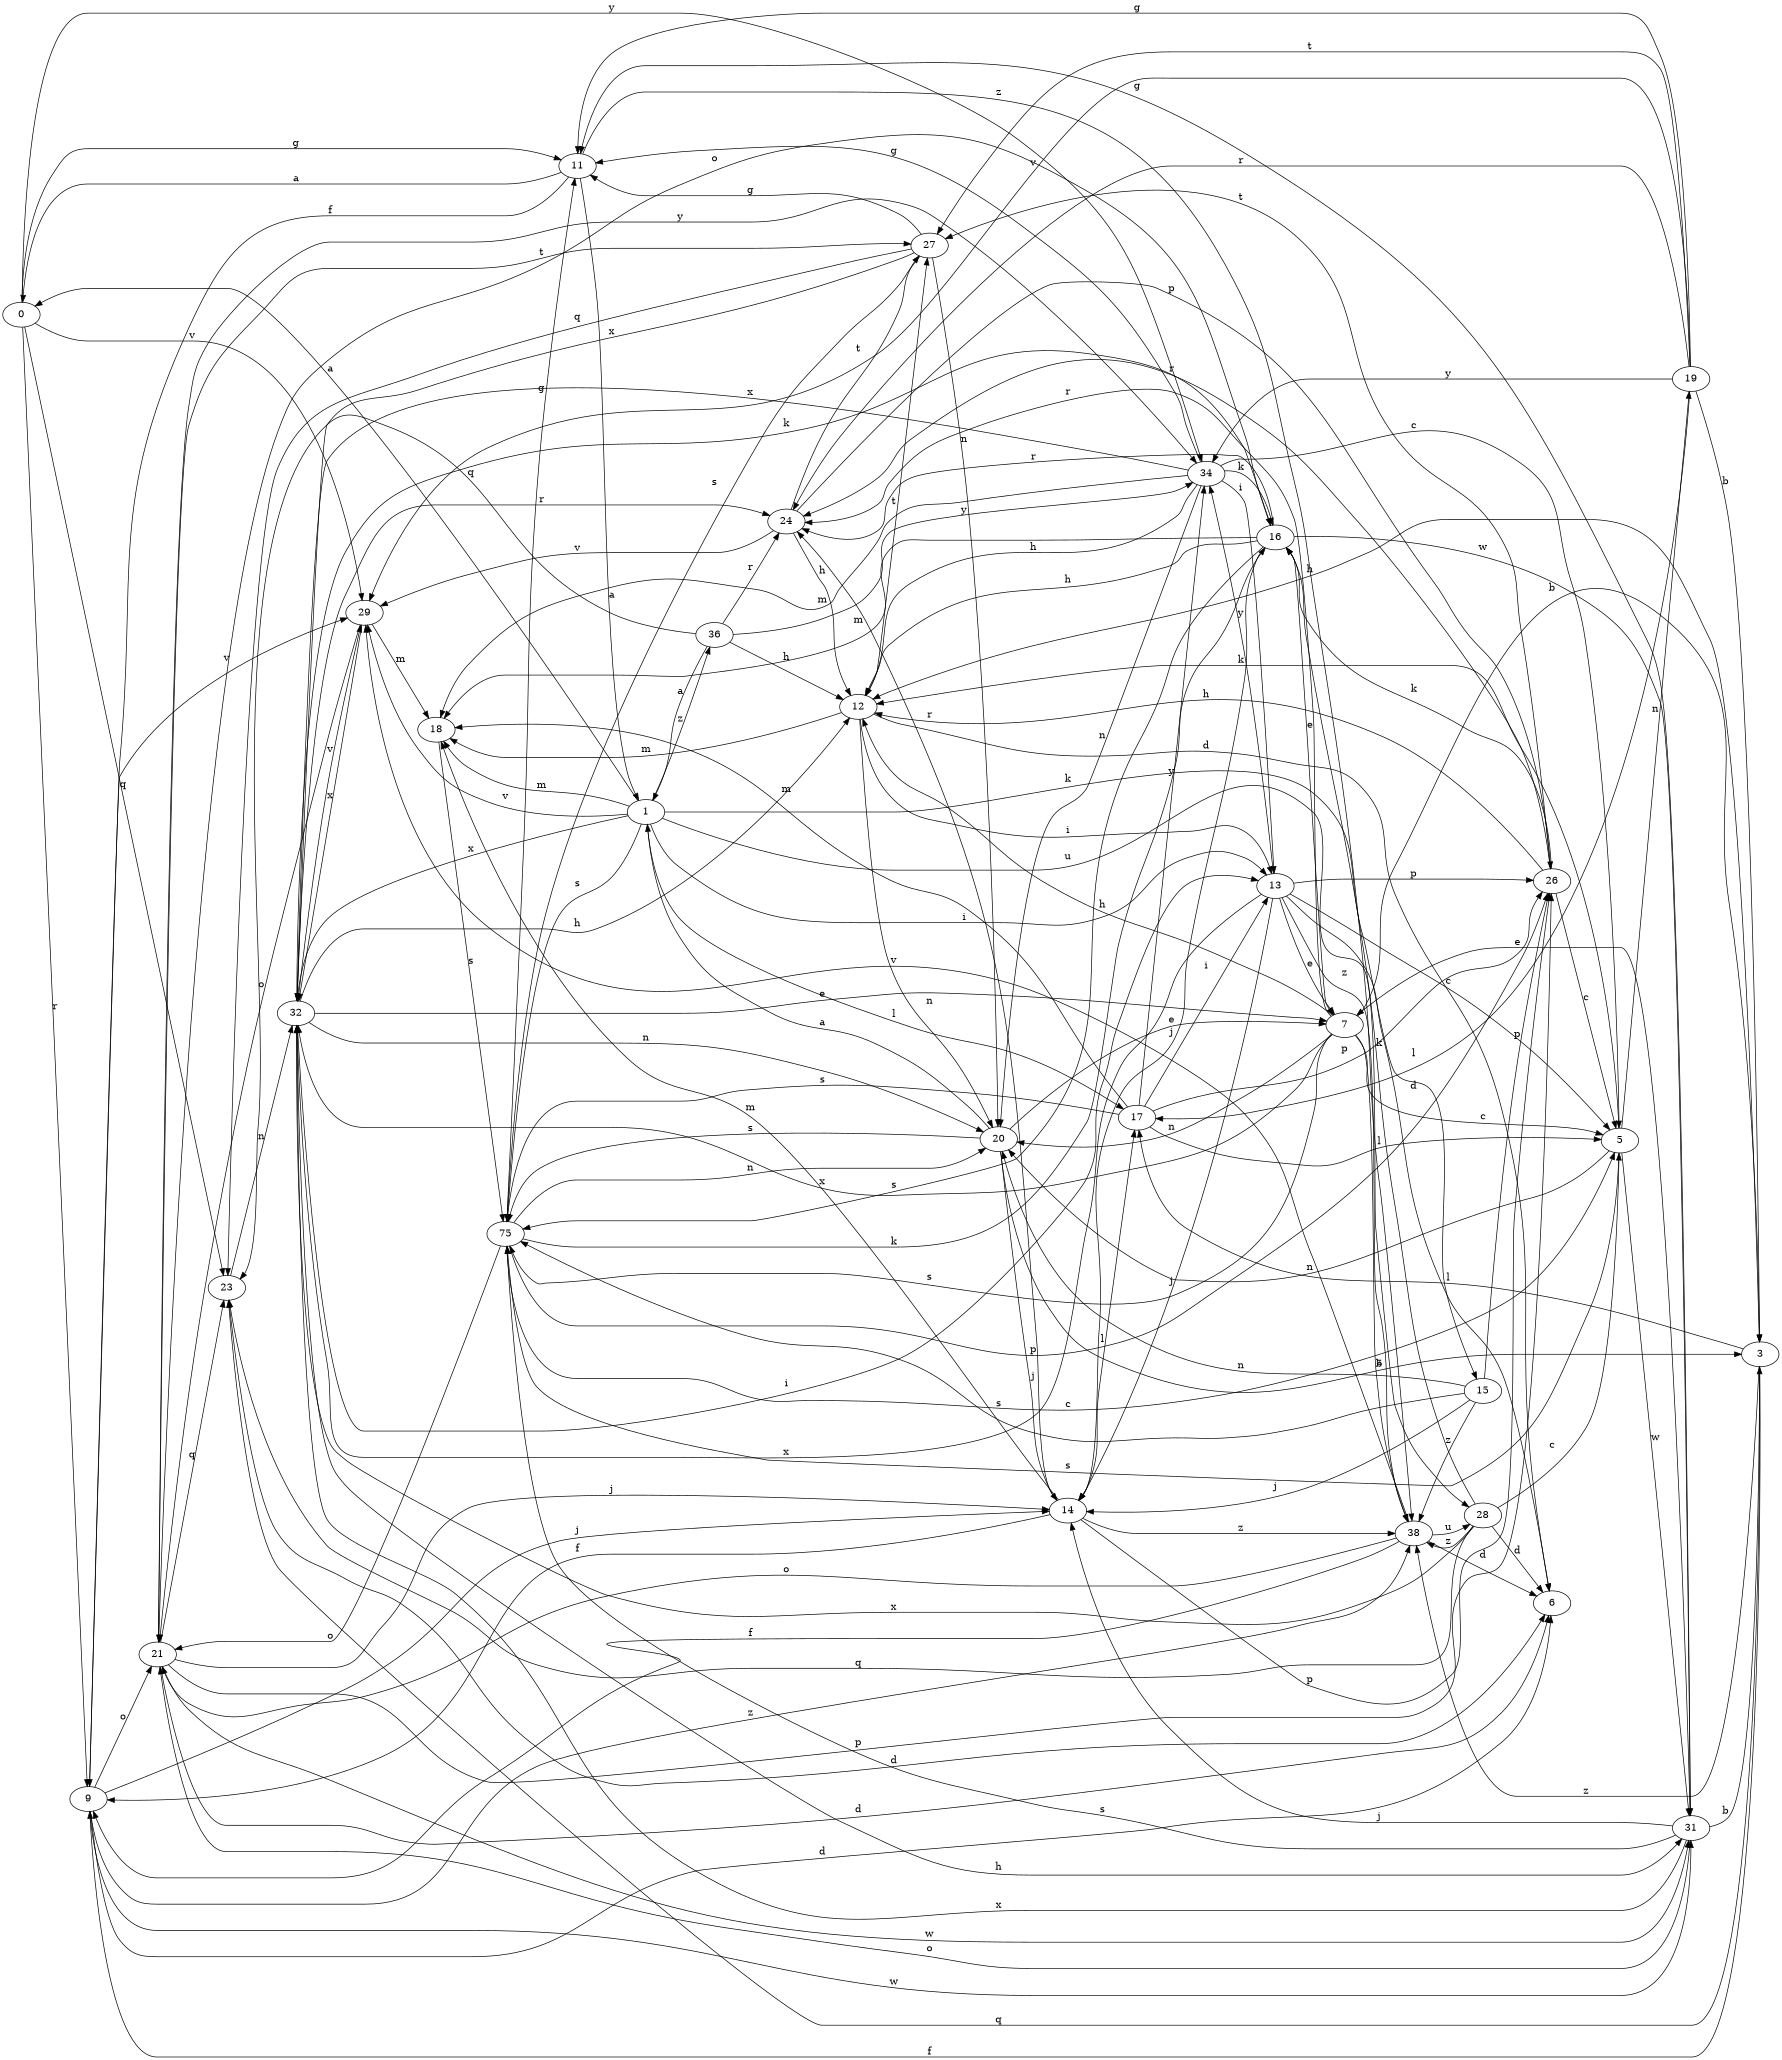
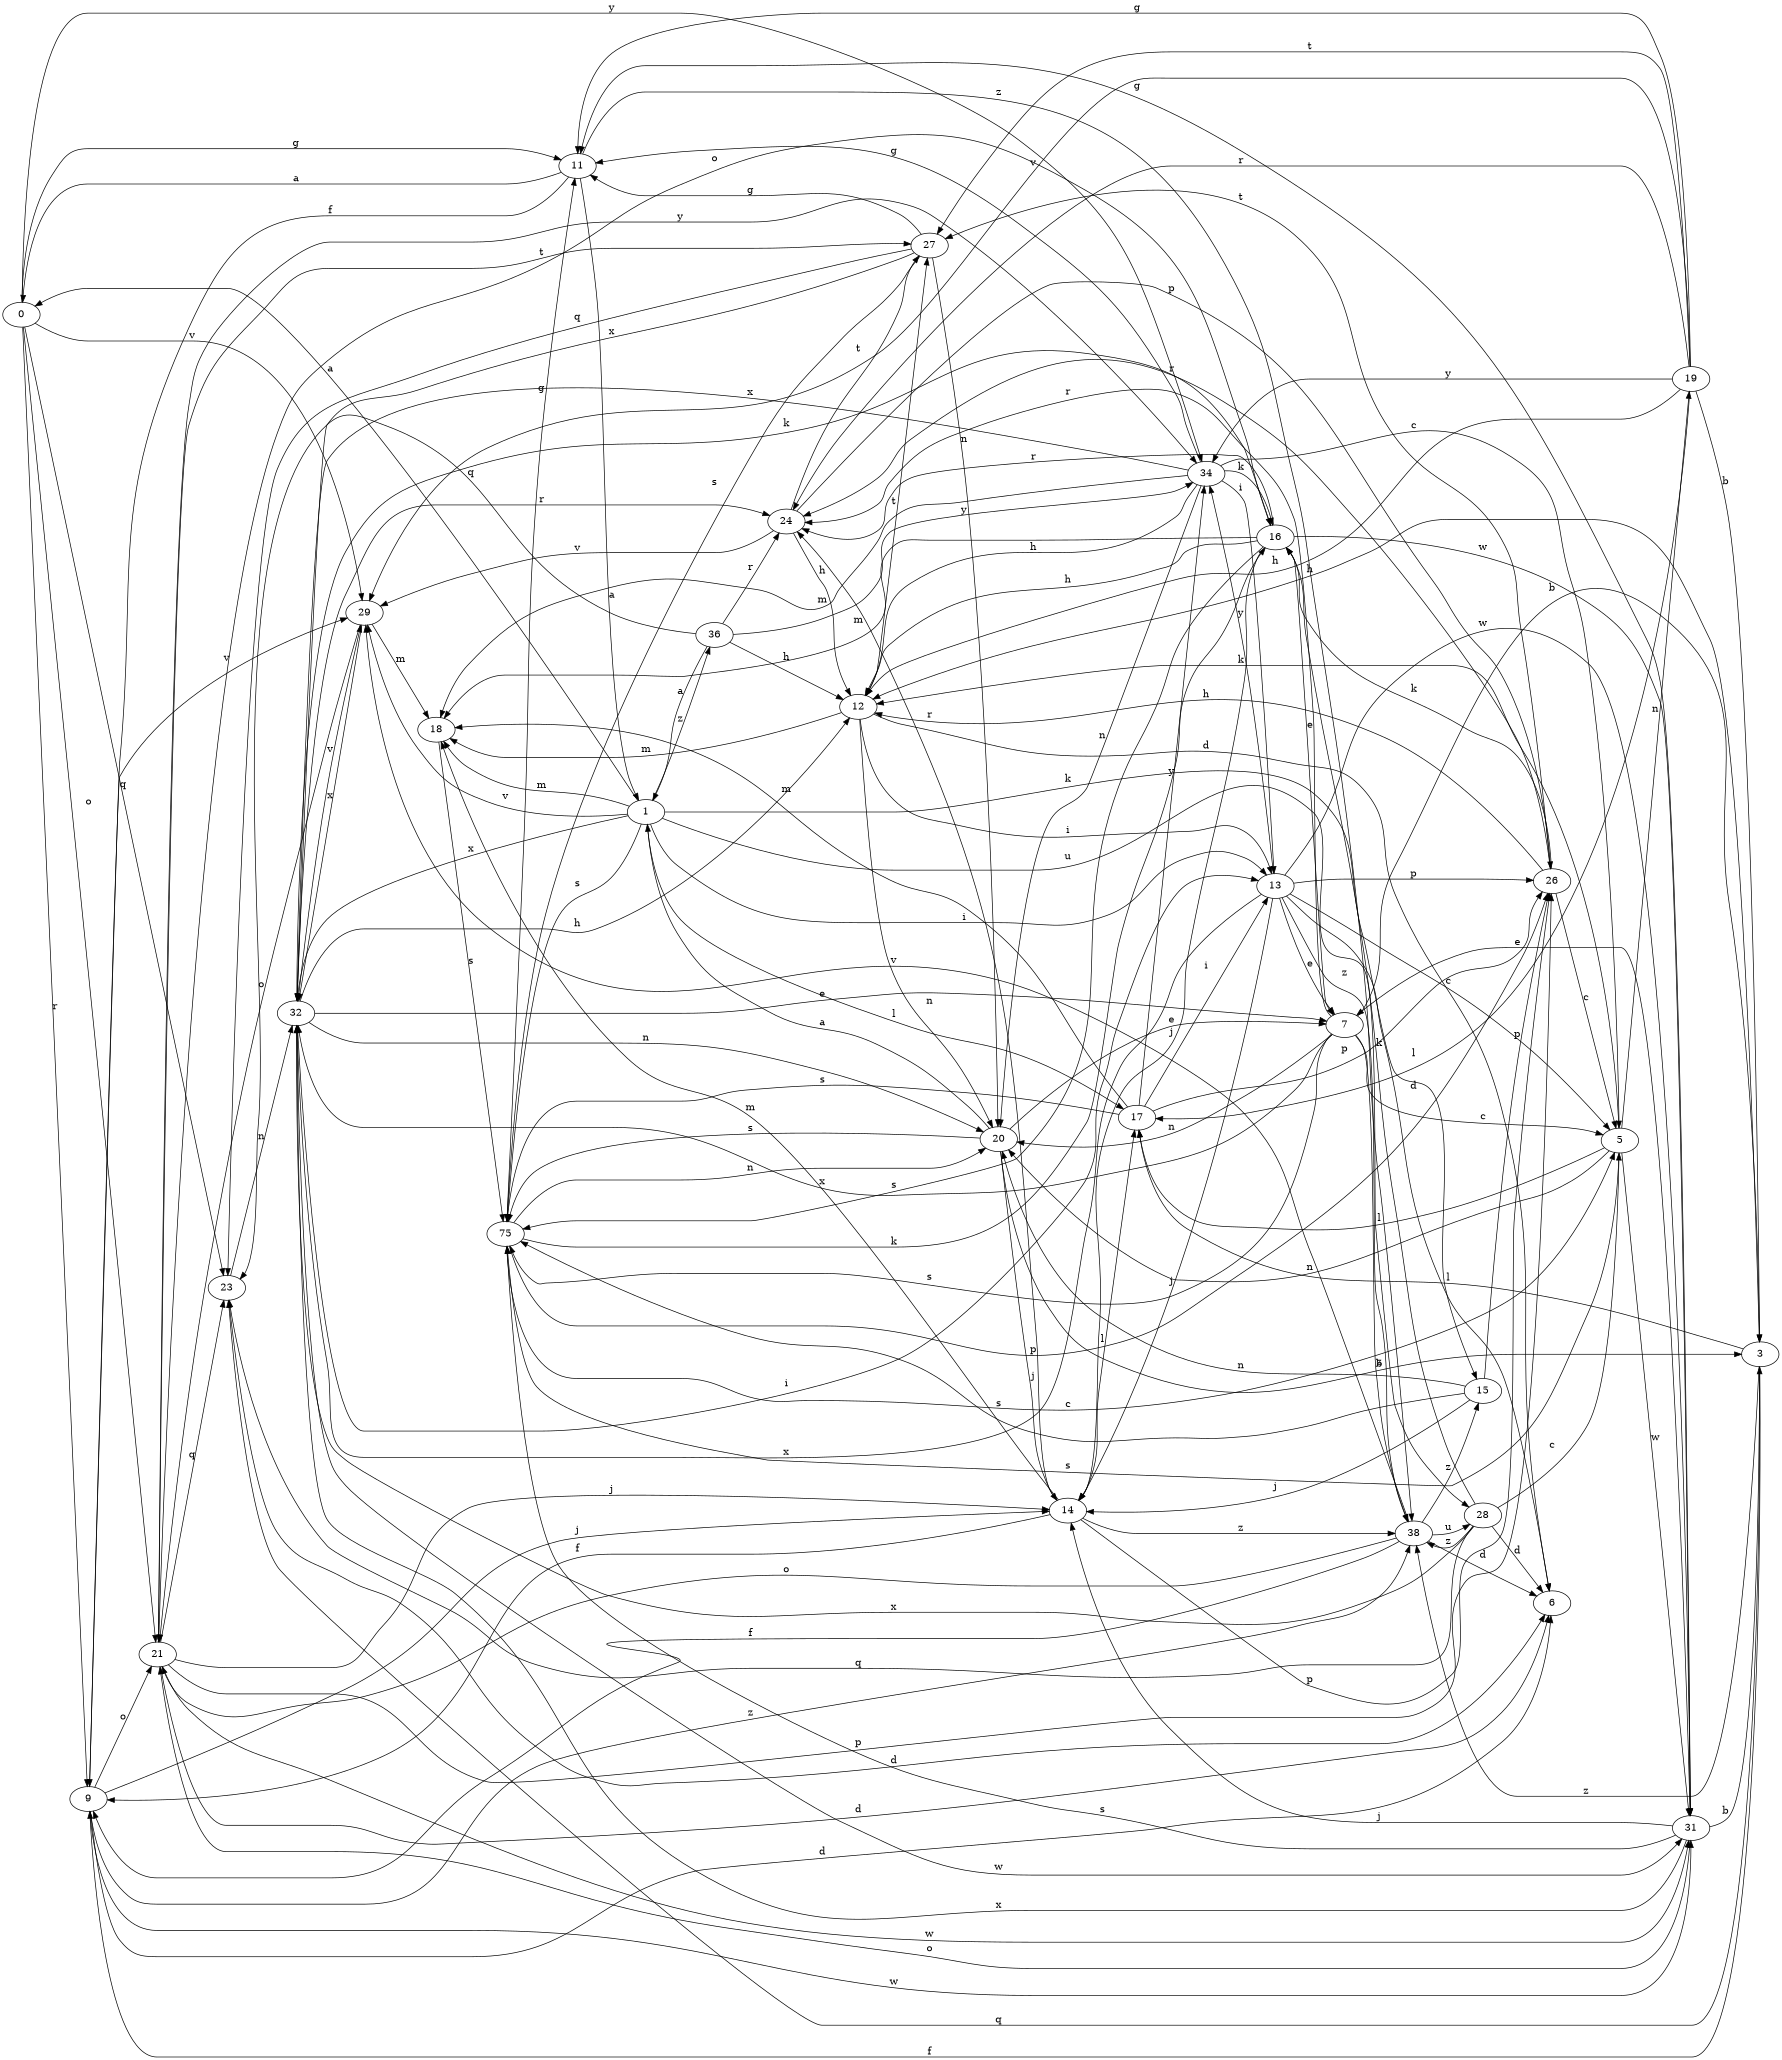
(1078, 901) -> (1314, 557)
none -> (1658, 1010)
(1358, 1156) -> (1354, 1228)
(1446, 1457) -> (1453, 1471)
(395, 1517) -> (89, 981)
(999, 1867) -> (999, 1867)
